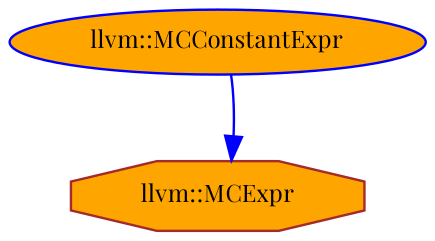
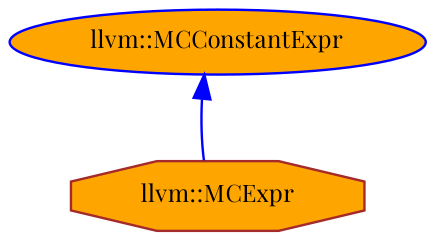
(234, 105) -> (202, 130)
